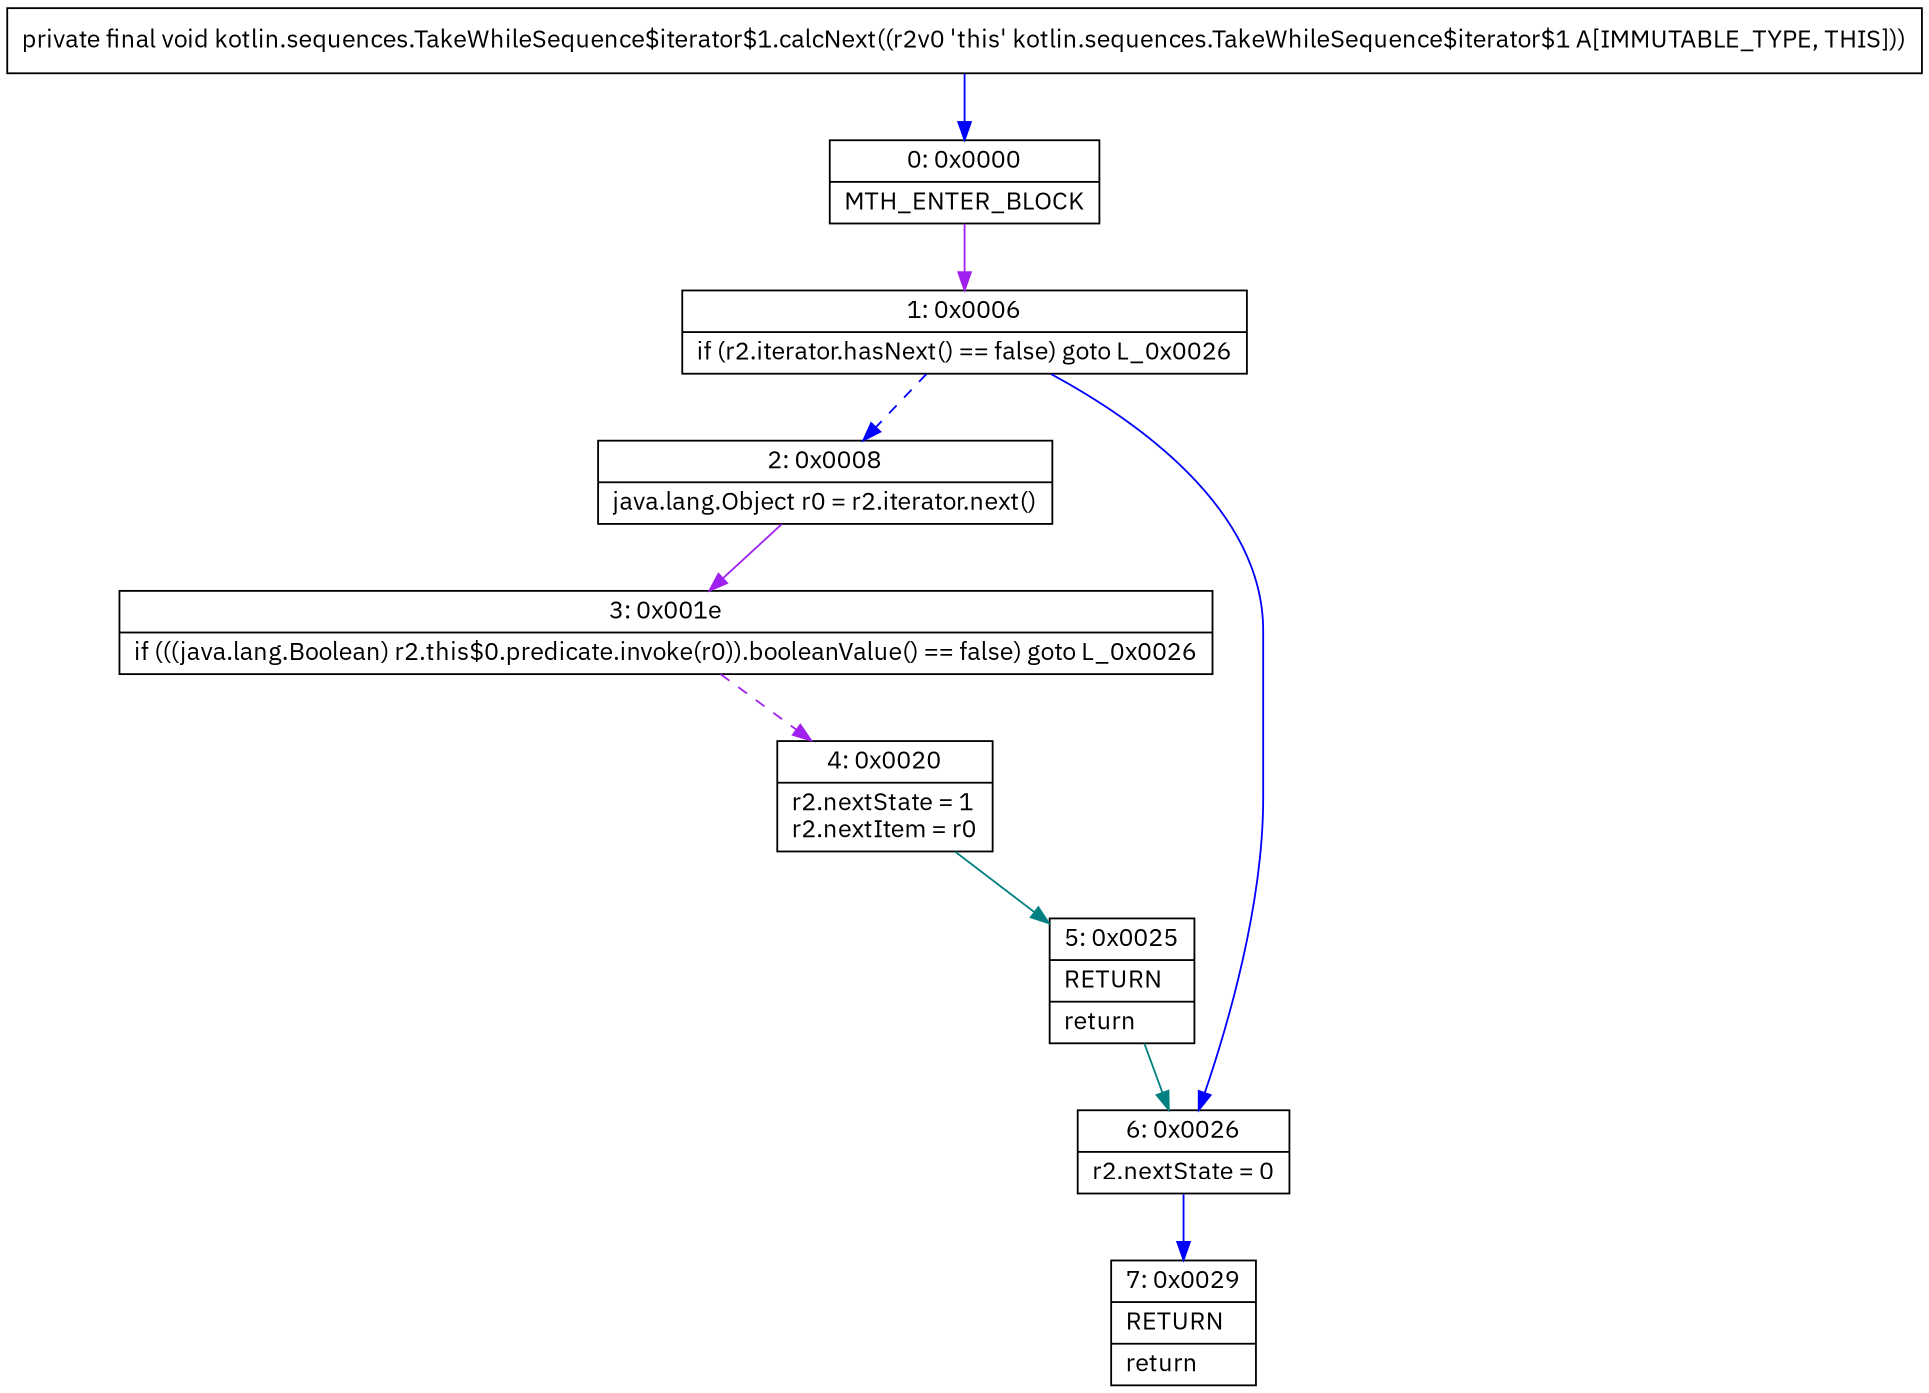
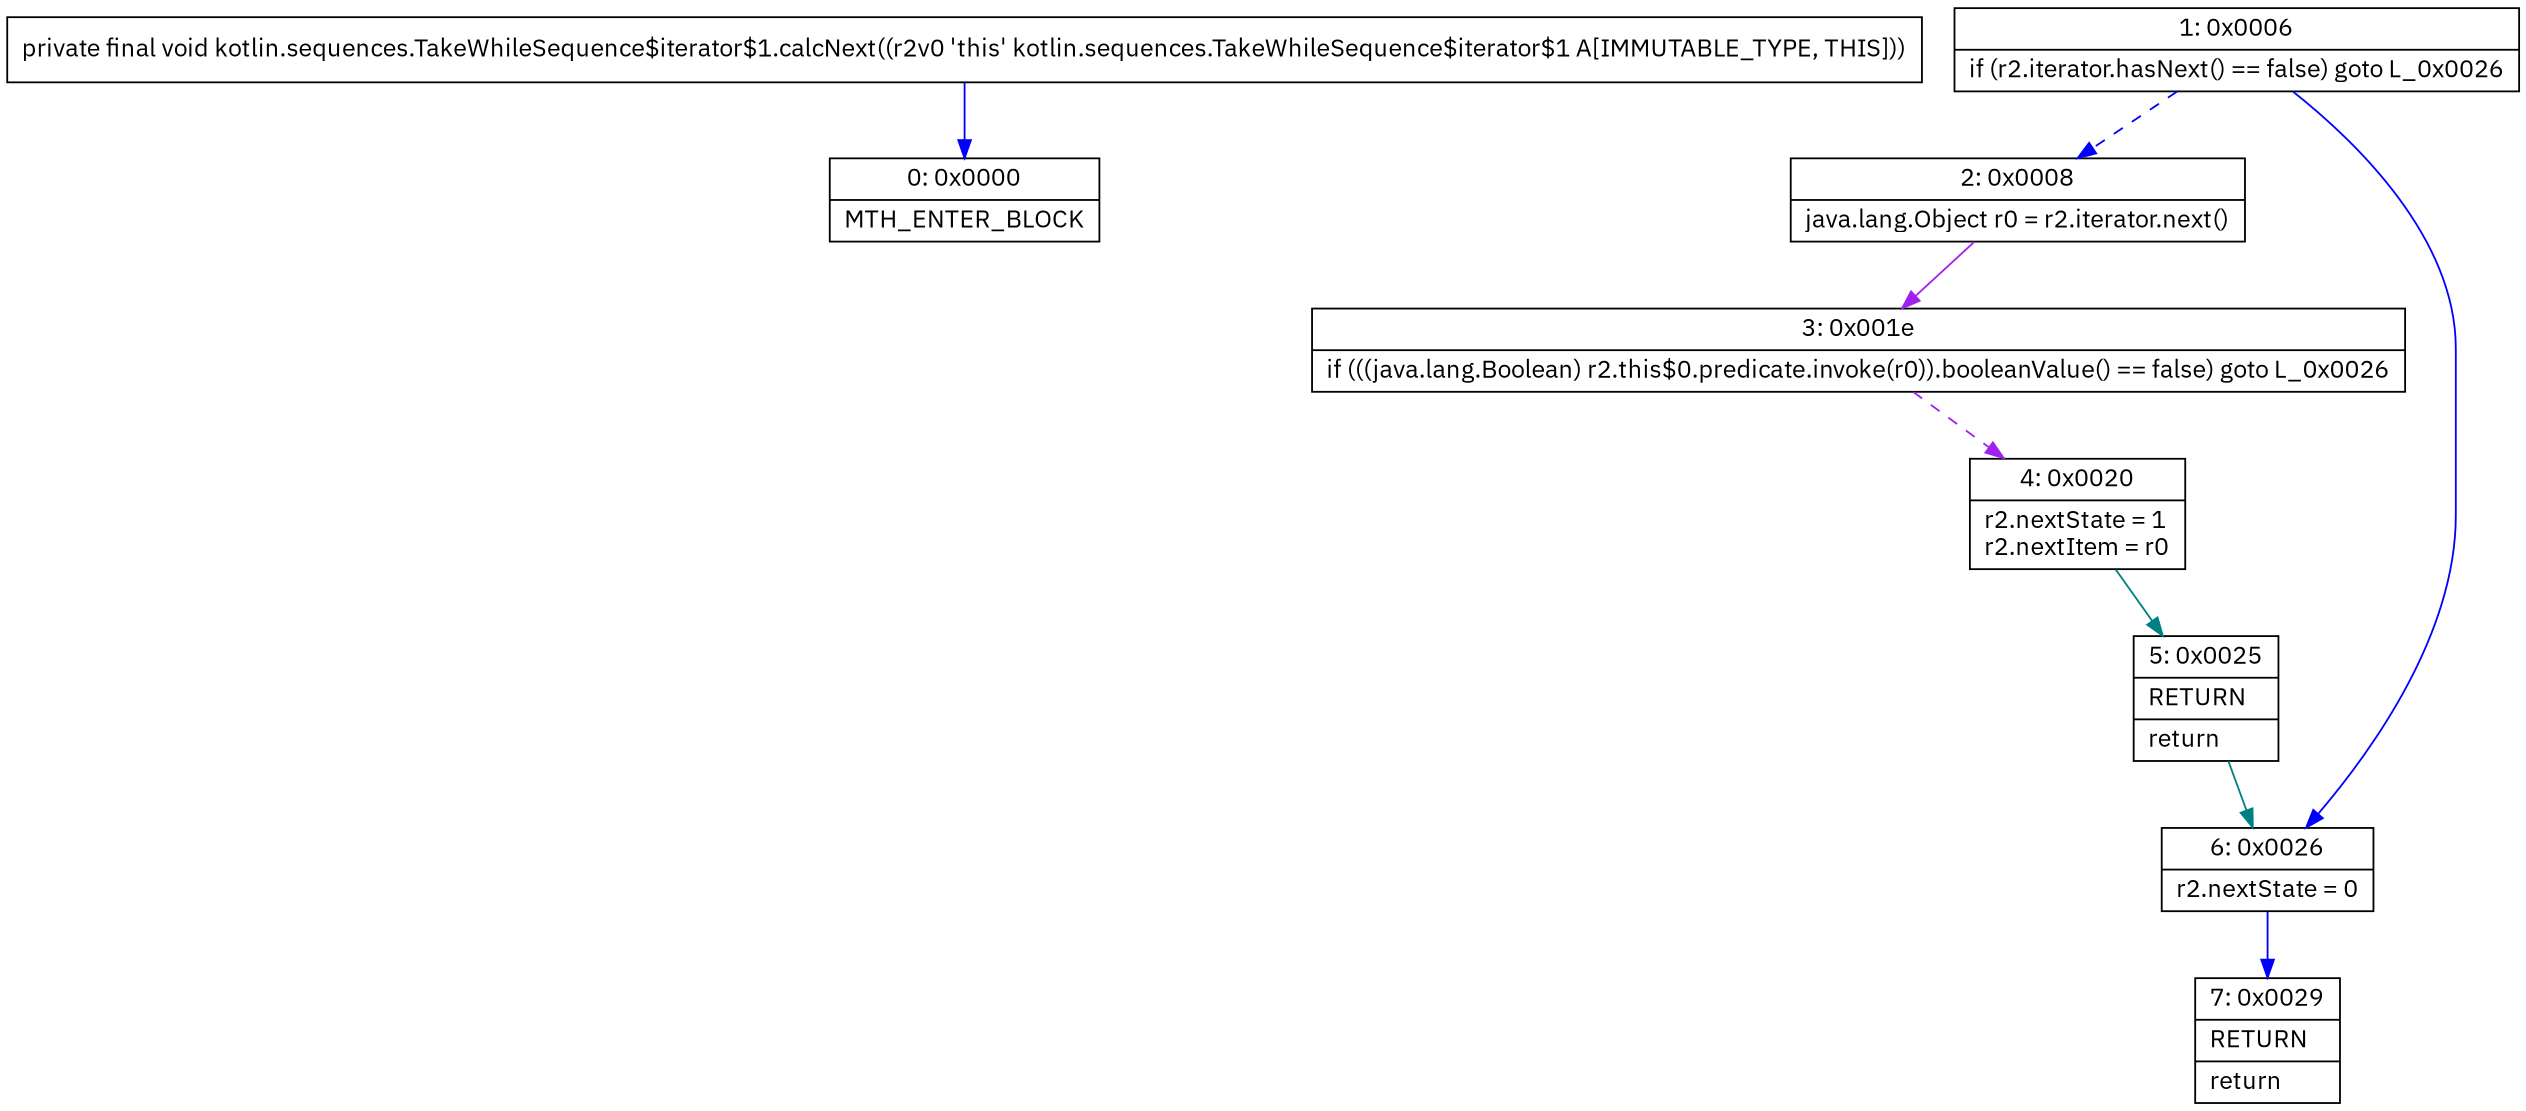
(965, 248) -> none
